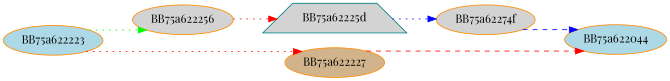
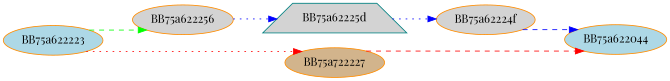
(251, 19) -> (251, 19)
(486, 20) -> (486, 20)
(114, 30) -> (114, 30)
(335, 63) -> (335, 63)
